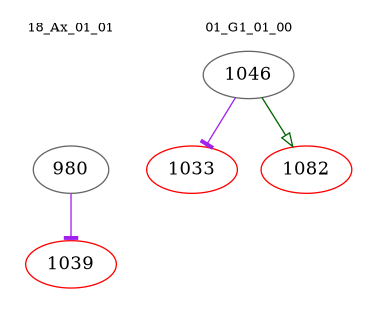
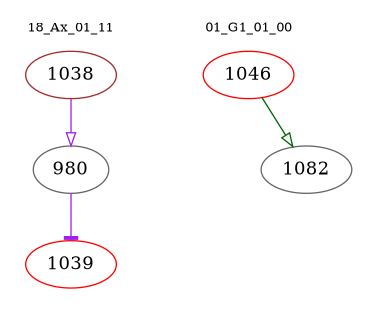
(71, 28) -> (71, 28)
none -> (71, 75)
(249, 75) -> (249, 75)
(192, 170) -> none
(306, 170) -> (306, 170)
